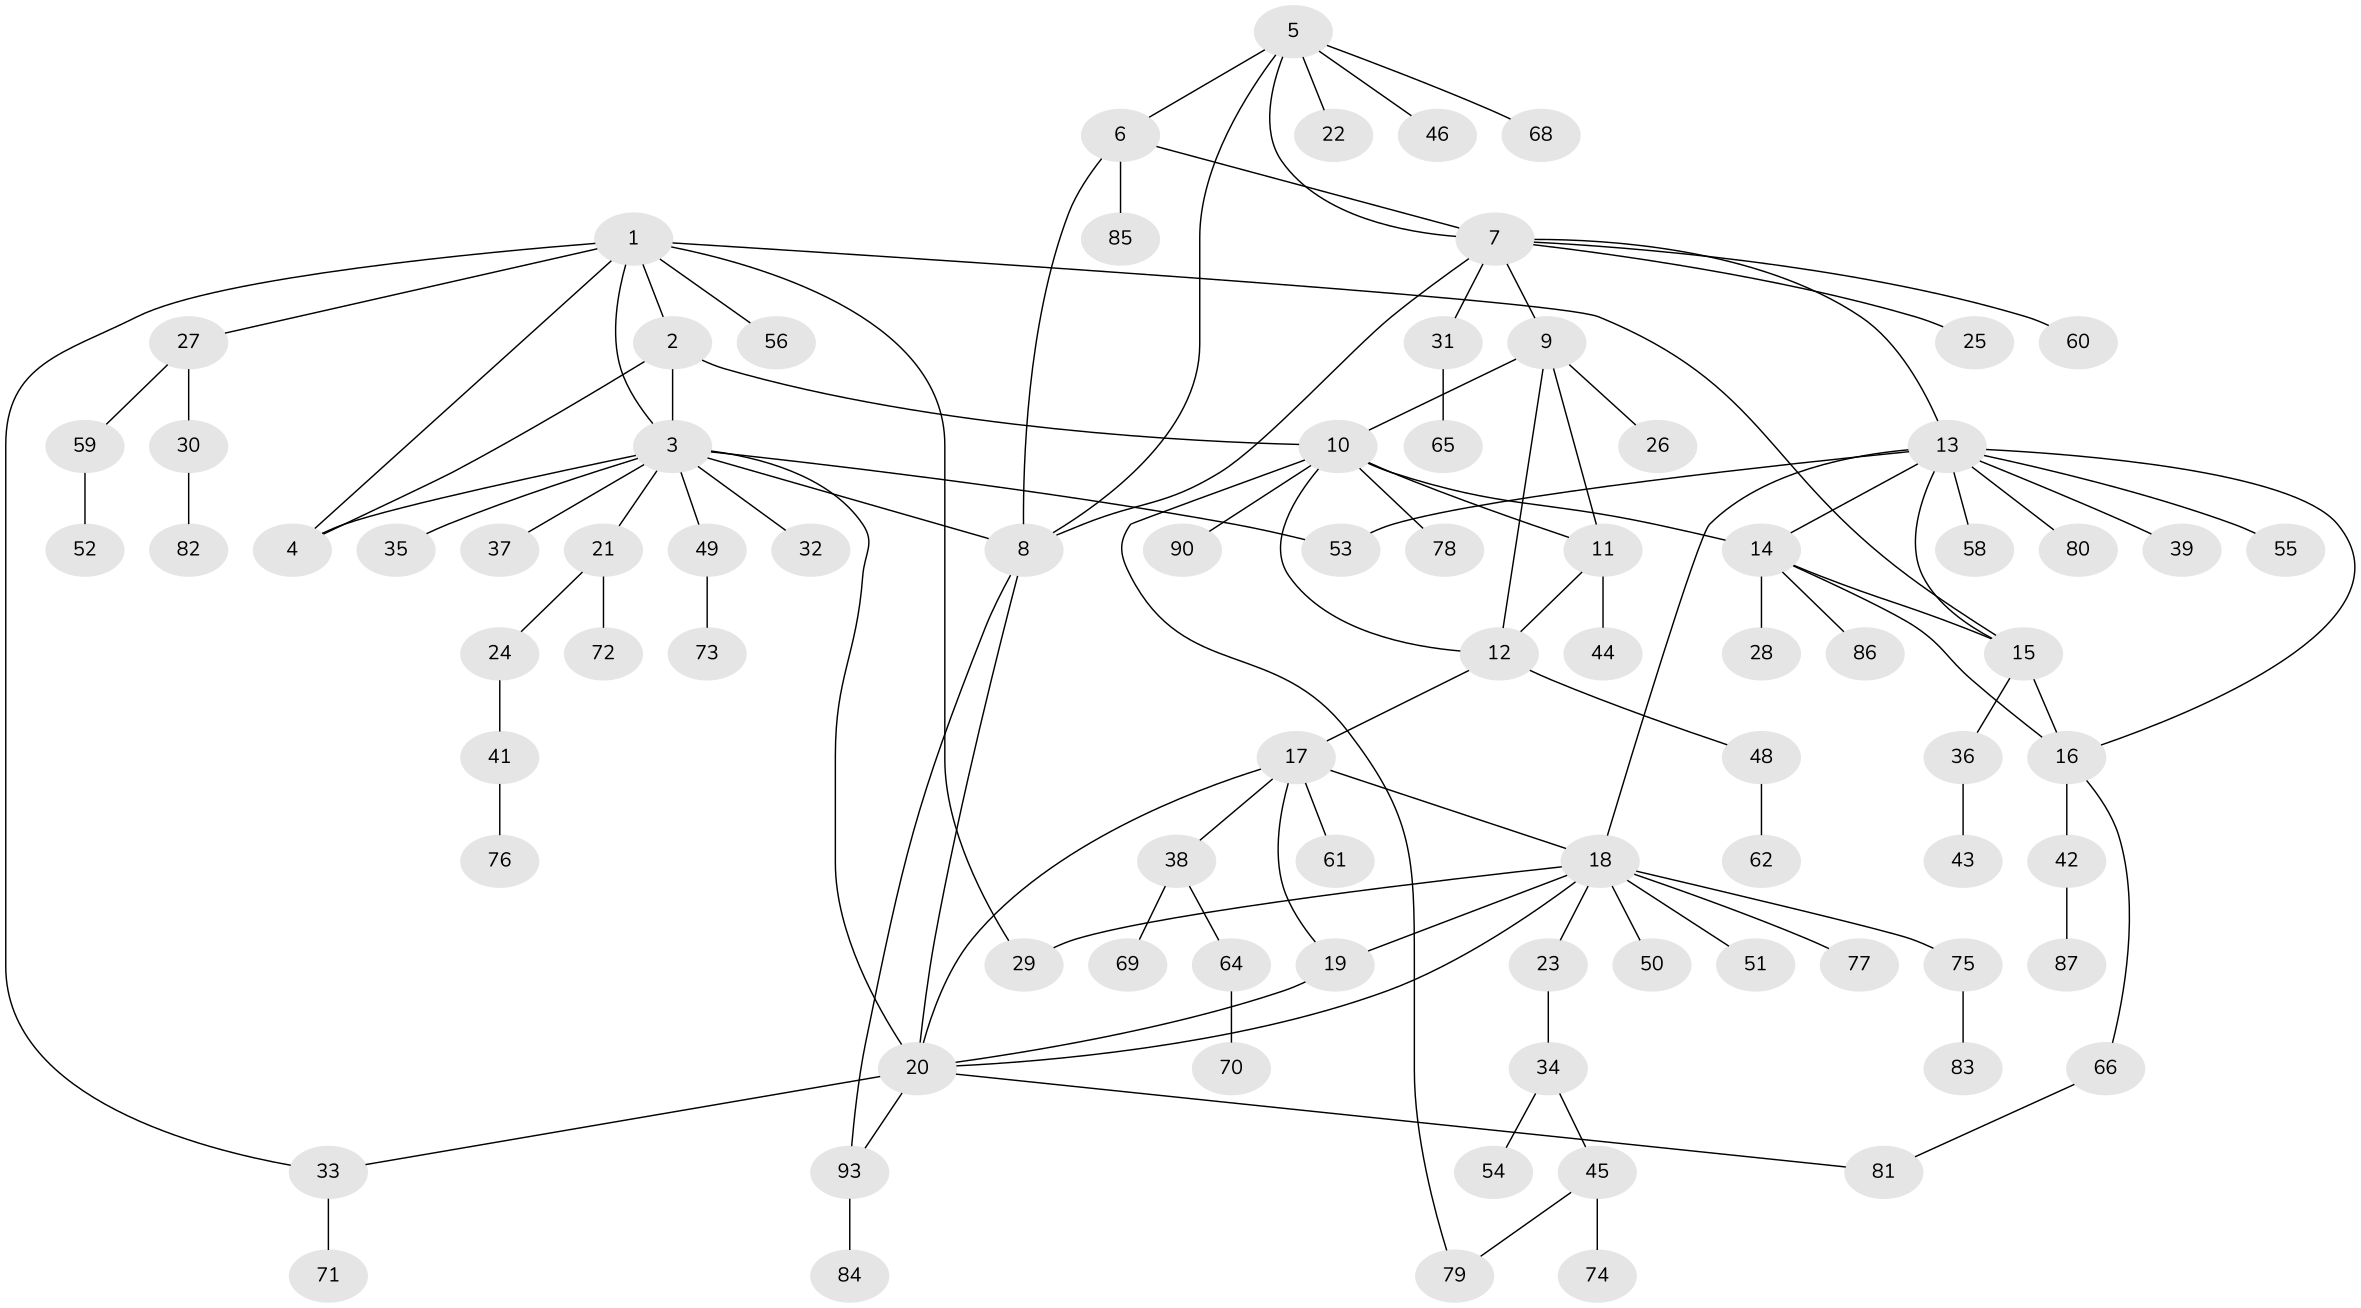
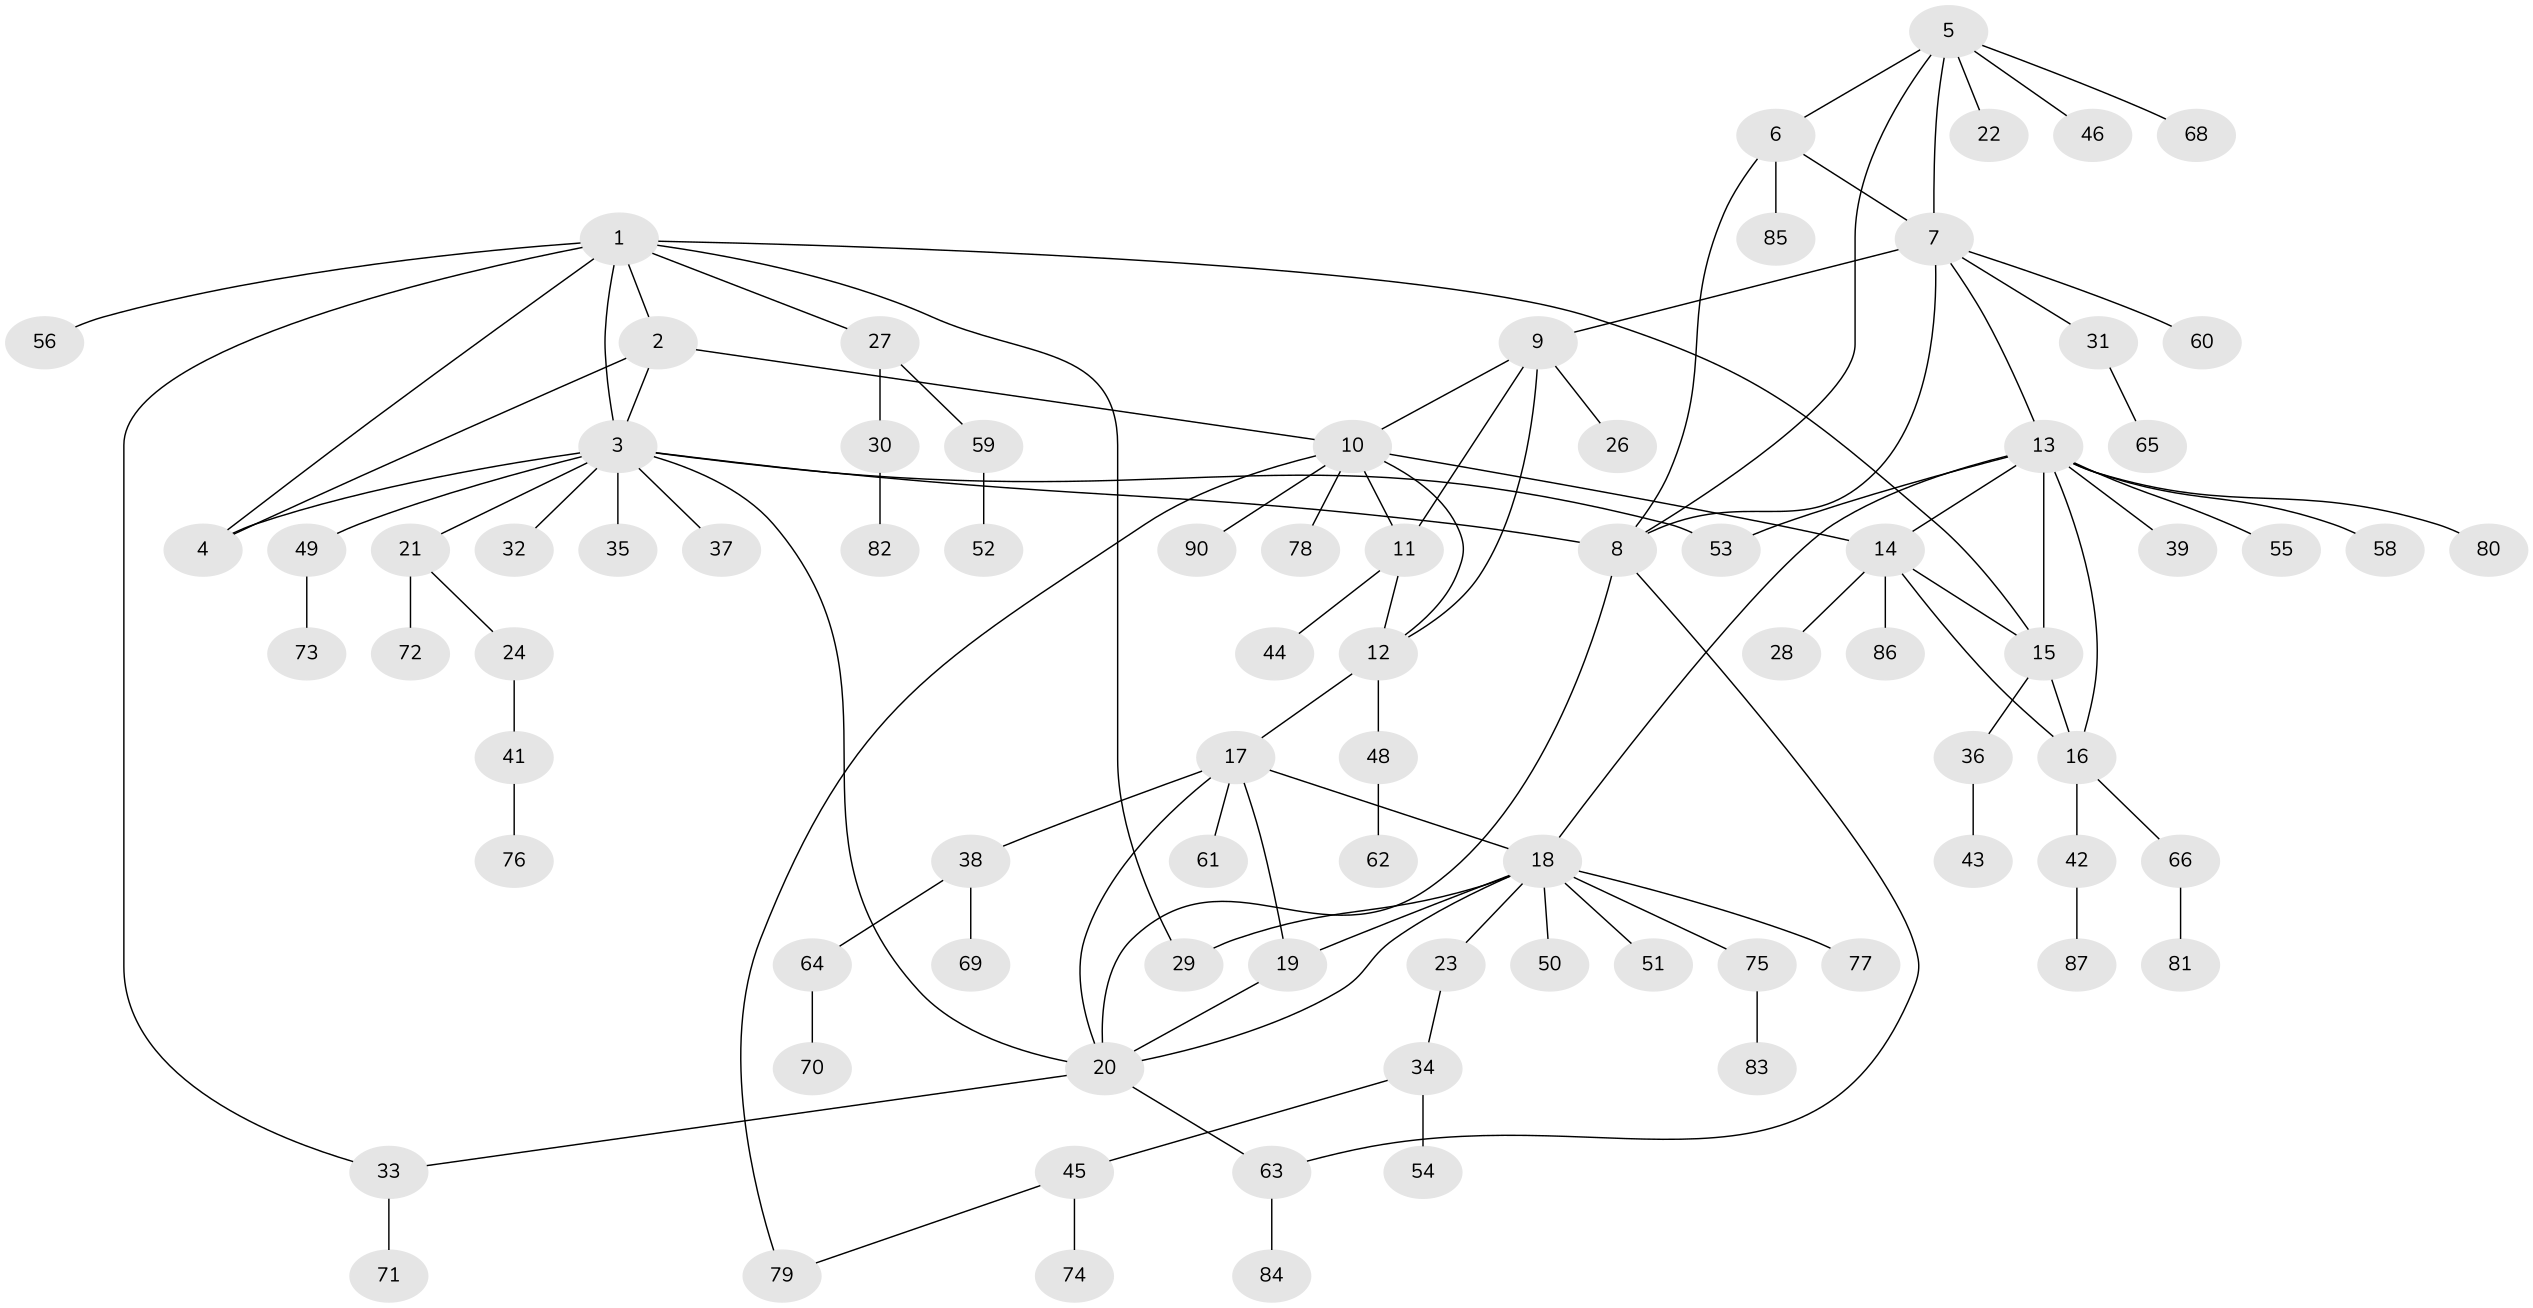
(1975, 343) -> none
(1401, 1121) -> none
(850, 1172) -> (1272, 1172)
